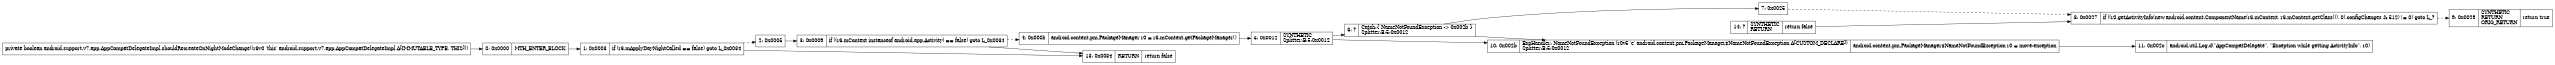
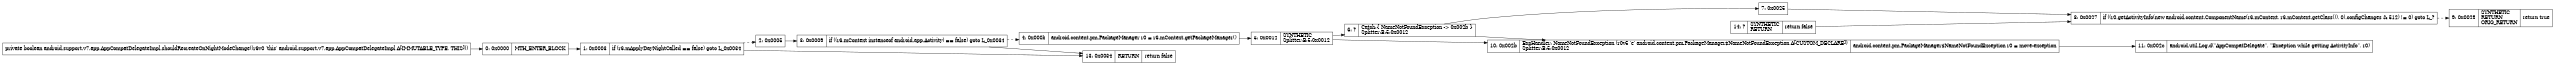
(1928, 12) -> (1928, 12)
